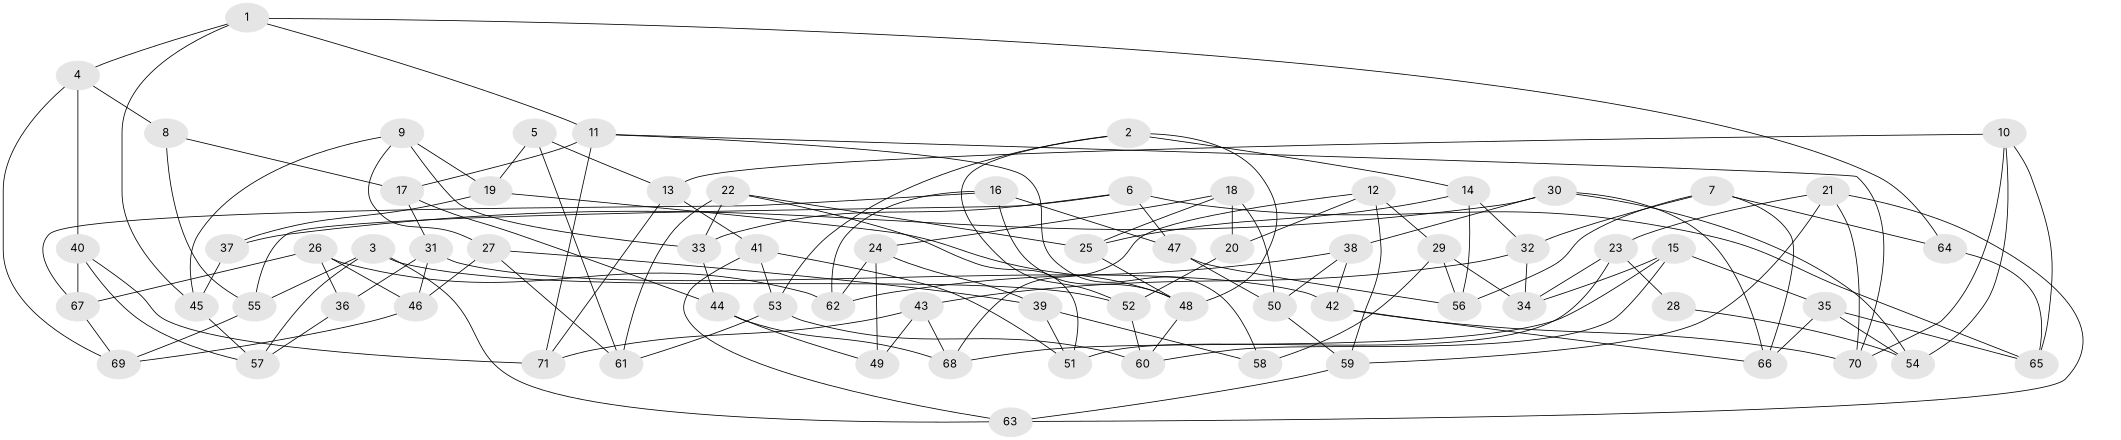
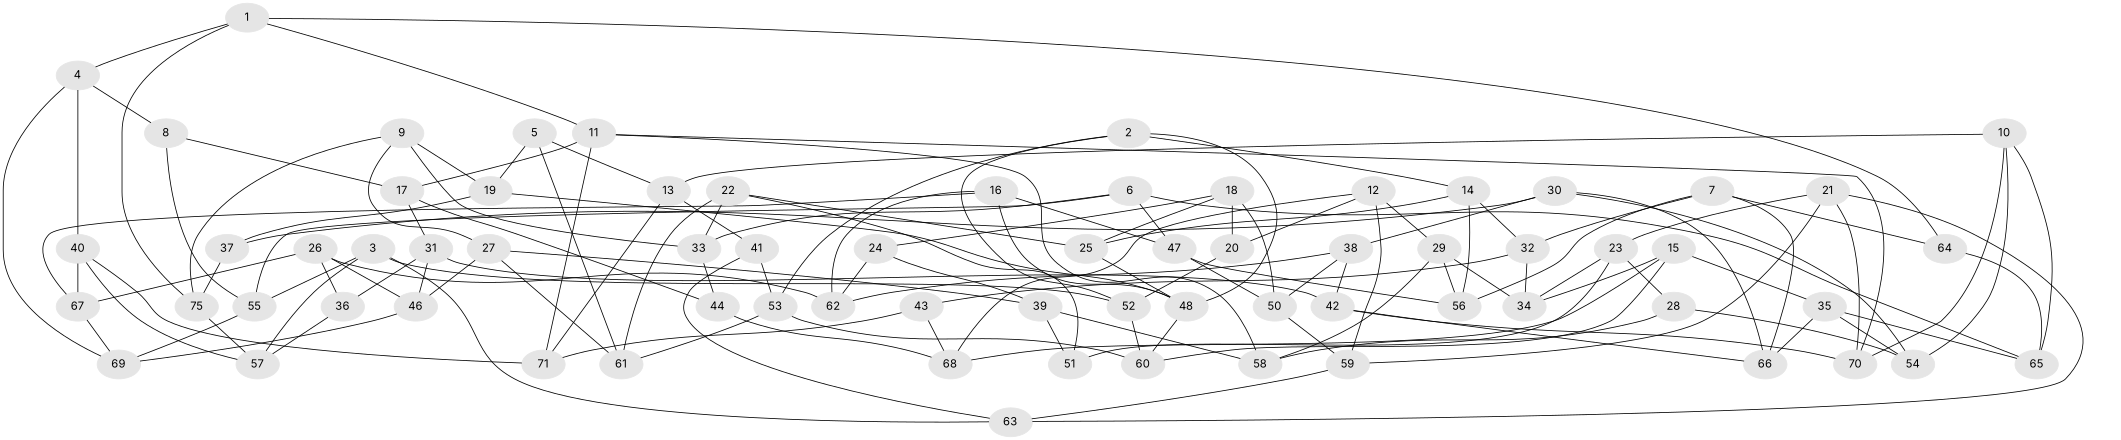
(973, 302) -> none
(197, 307) -> (197, 307)
none -> (1469, 340)
(877, 364) -> none
